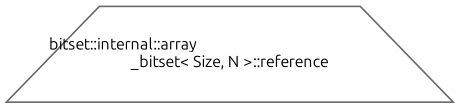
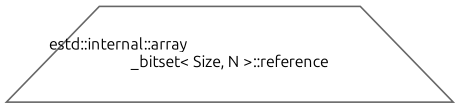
(230, 54) -> (230, 54)
